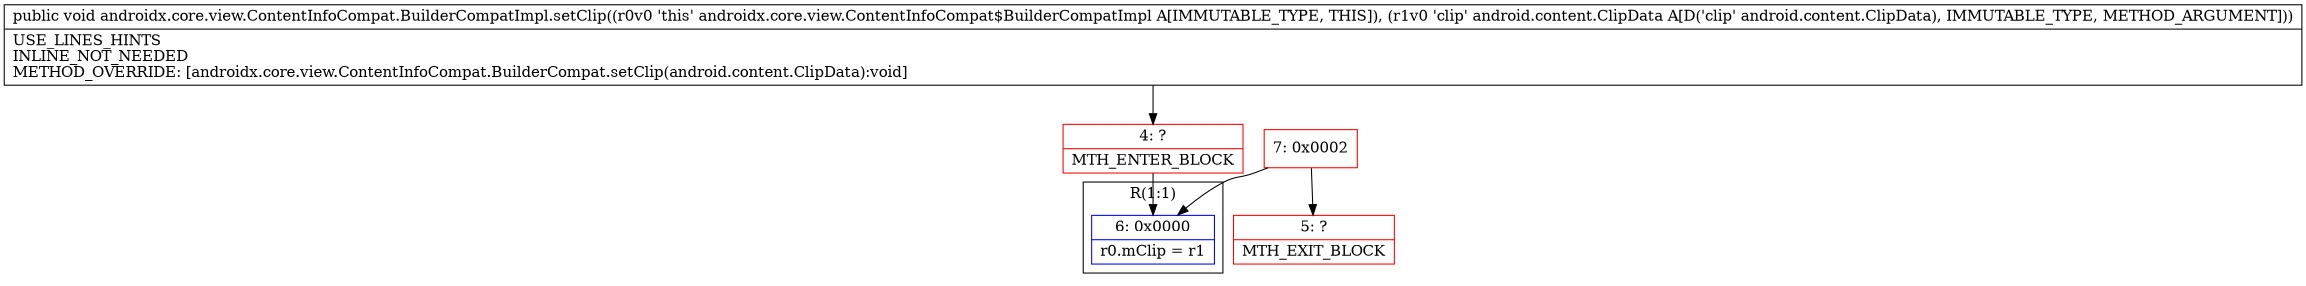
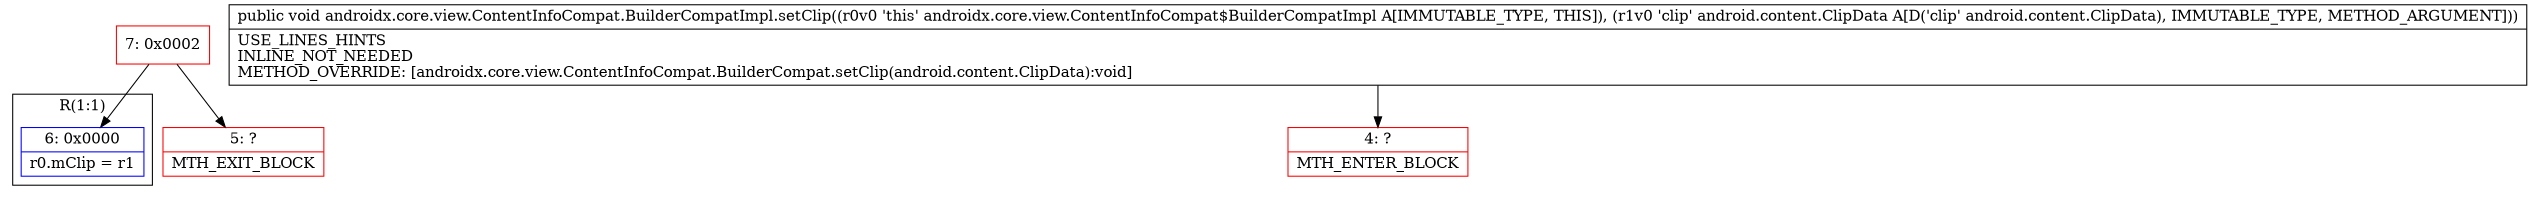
(1153, 189) -> none
